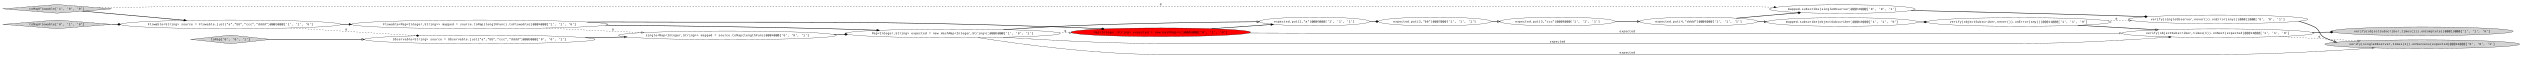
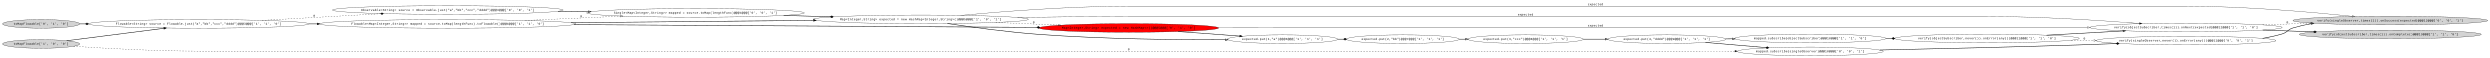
(57, 9) -> (41, 44)
(57, 24) -> (41, 24)
(231, 39) -> none
